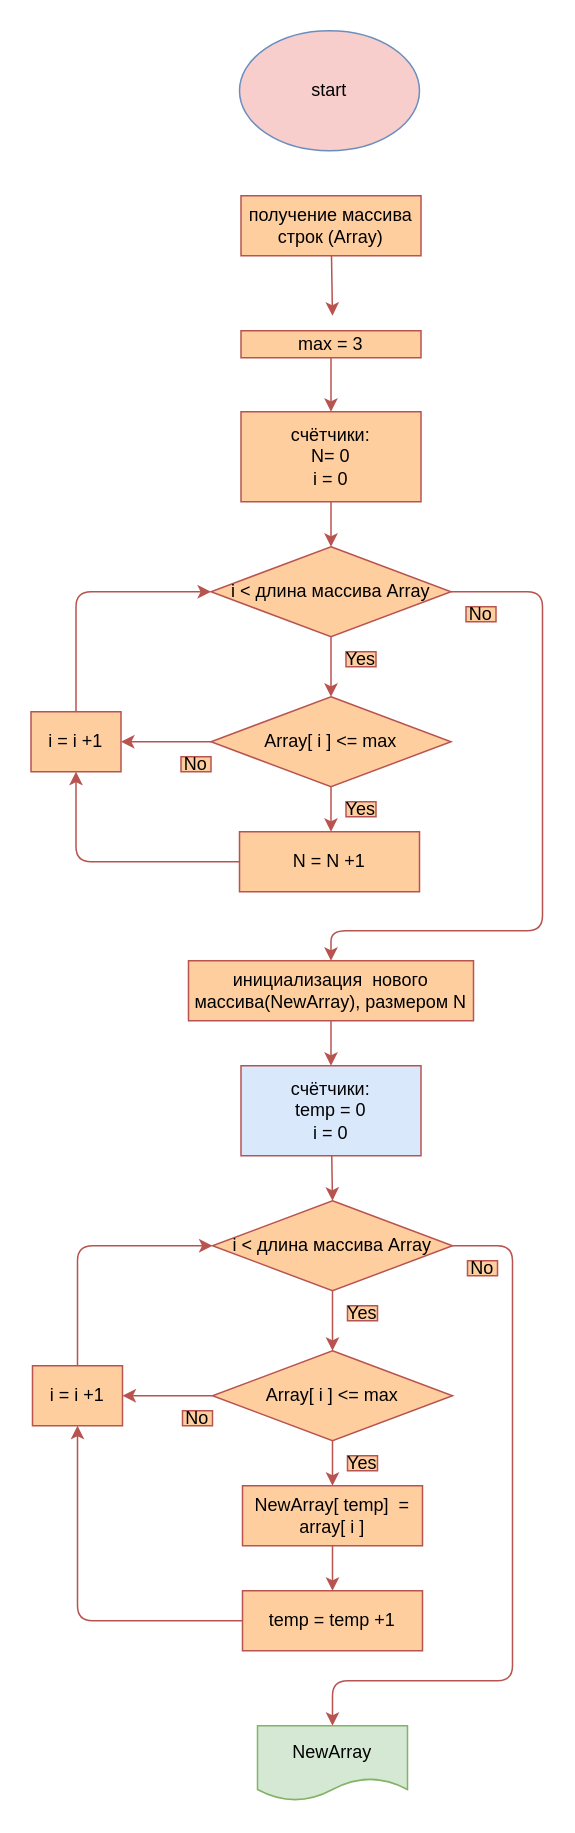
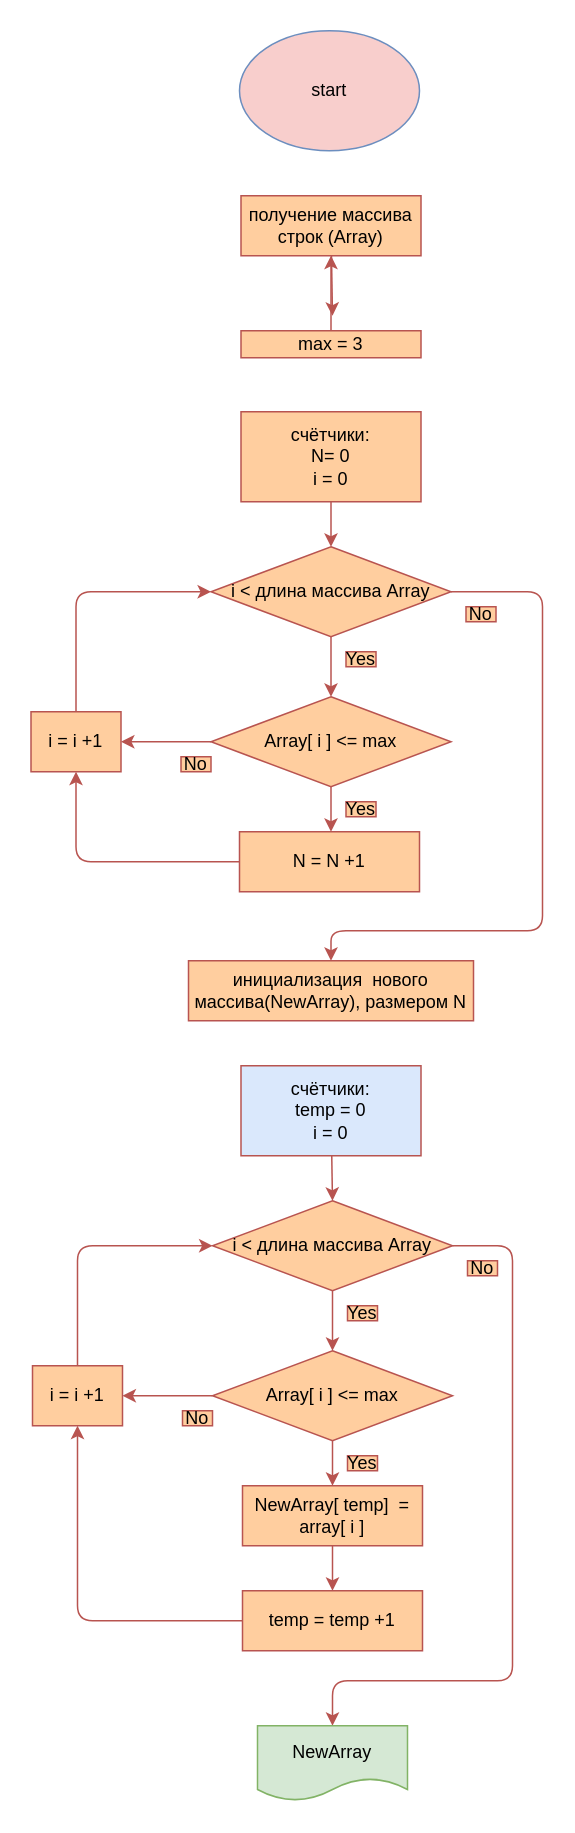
(331, 380) -> (331, 321)
(331, 1038) -> none
